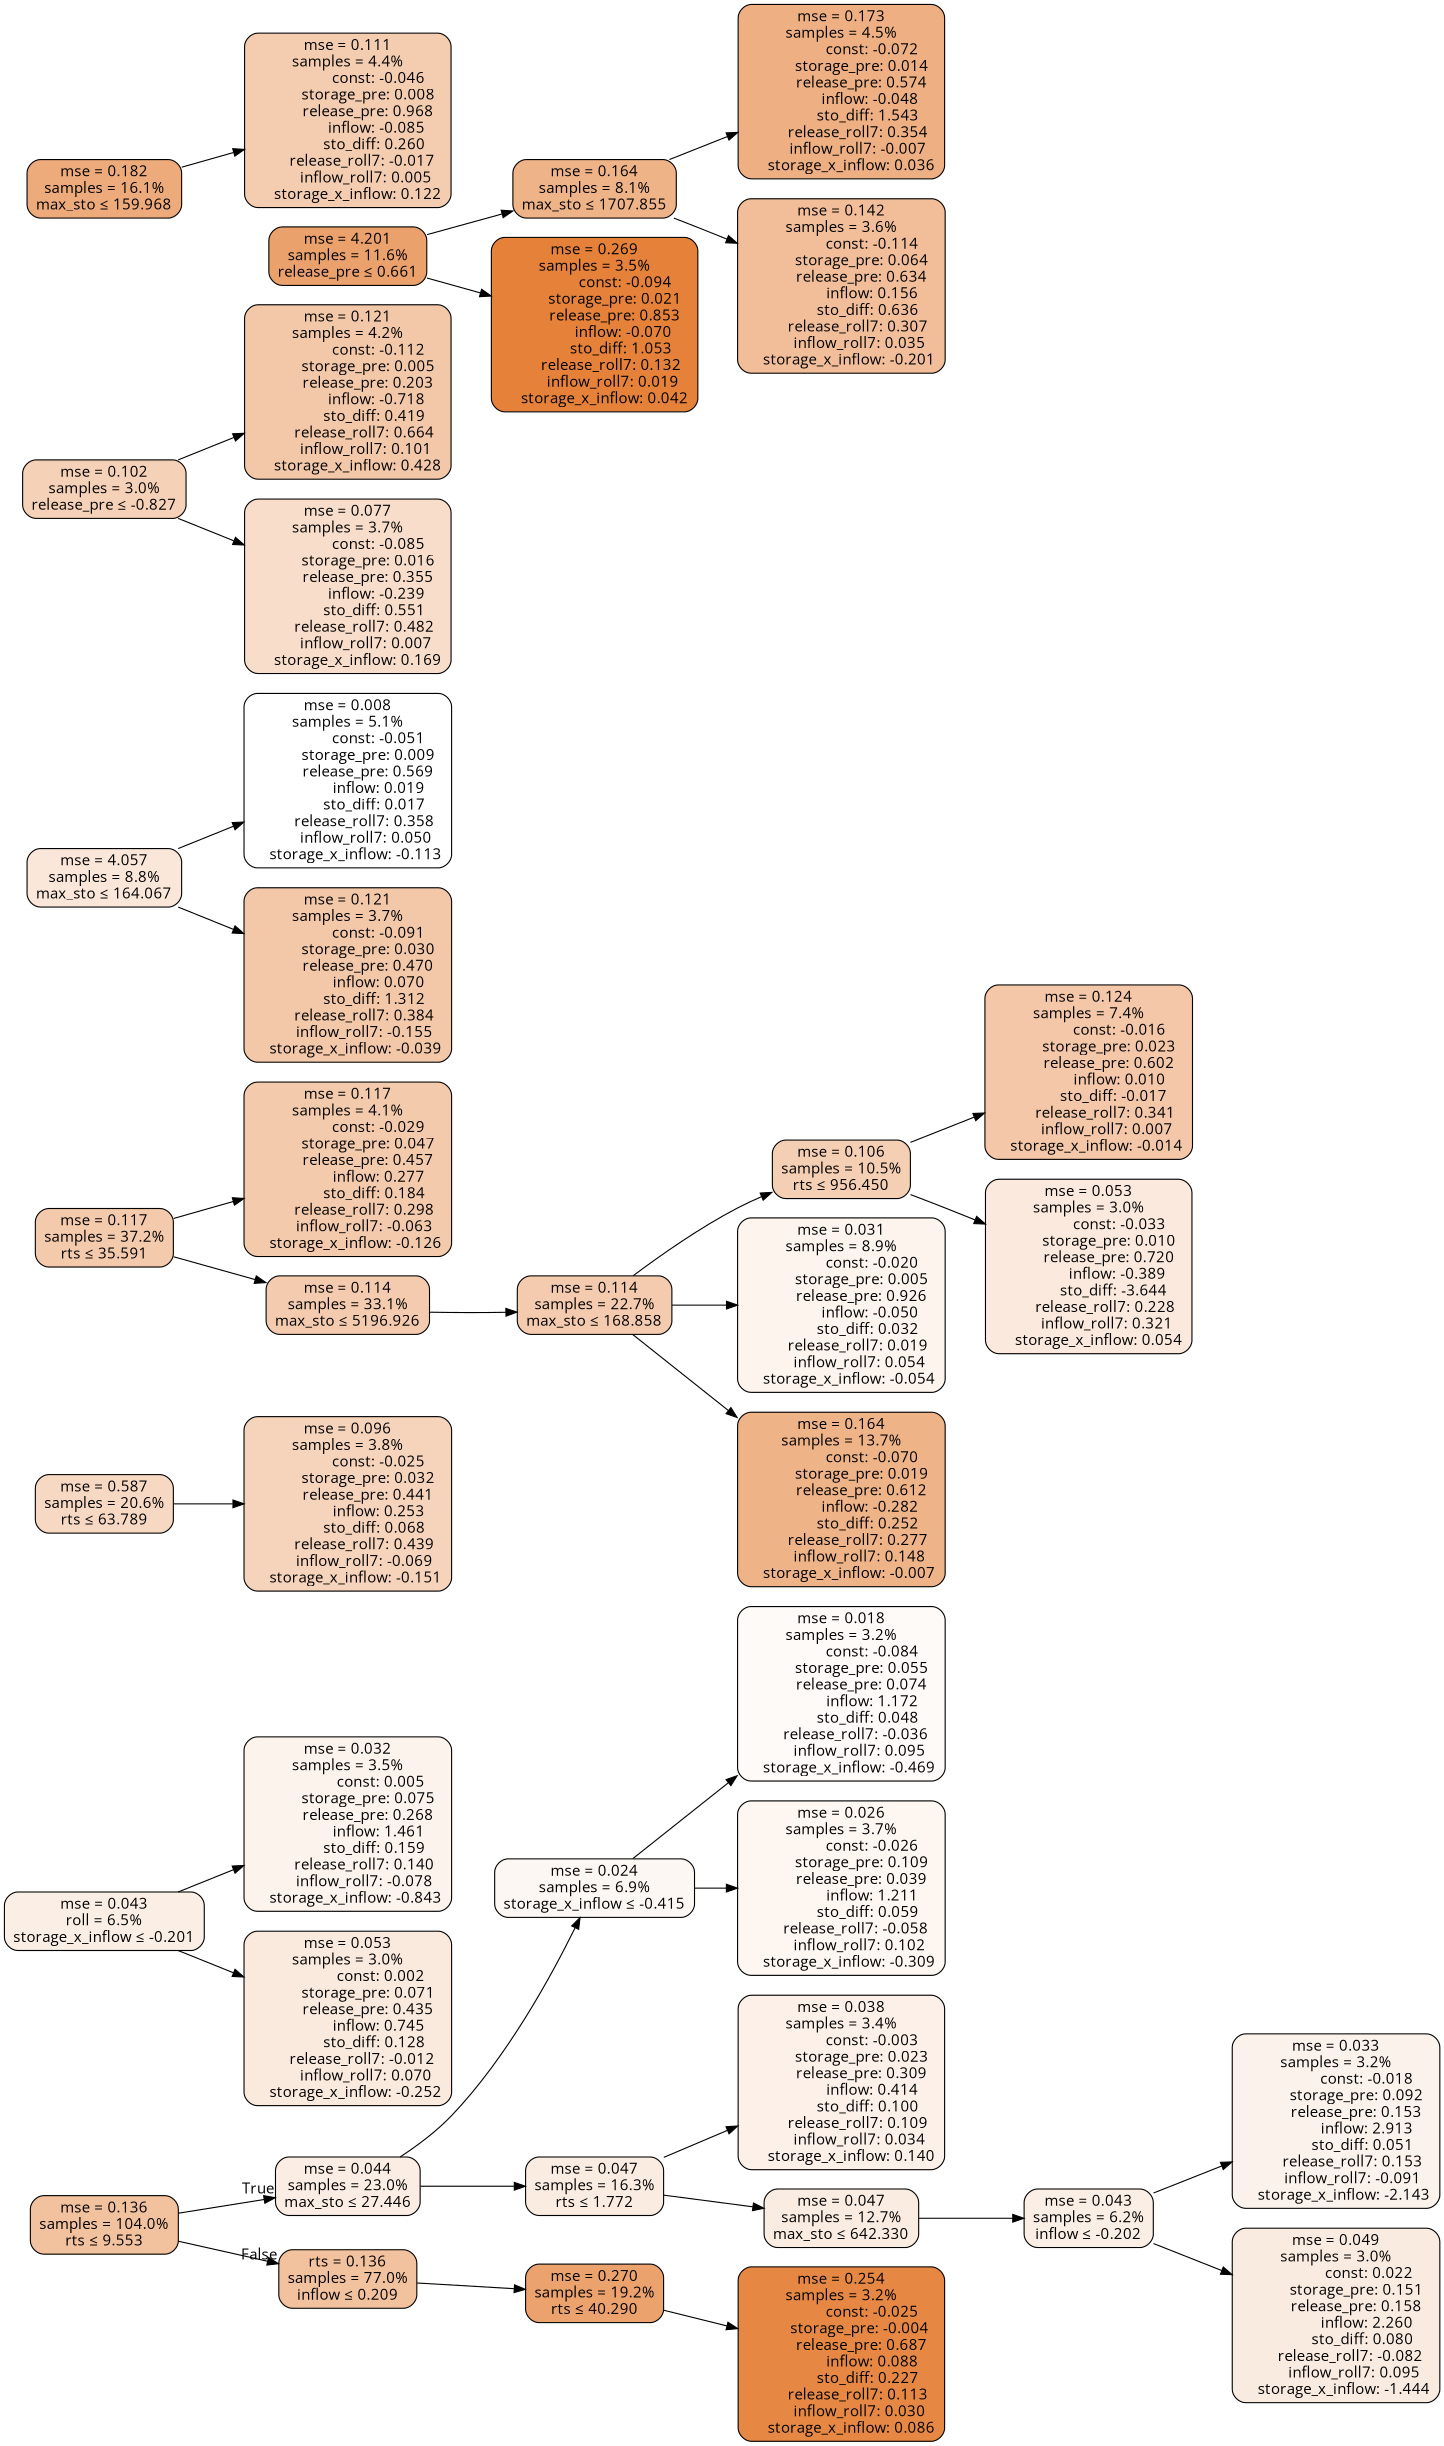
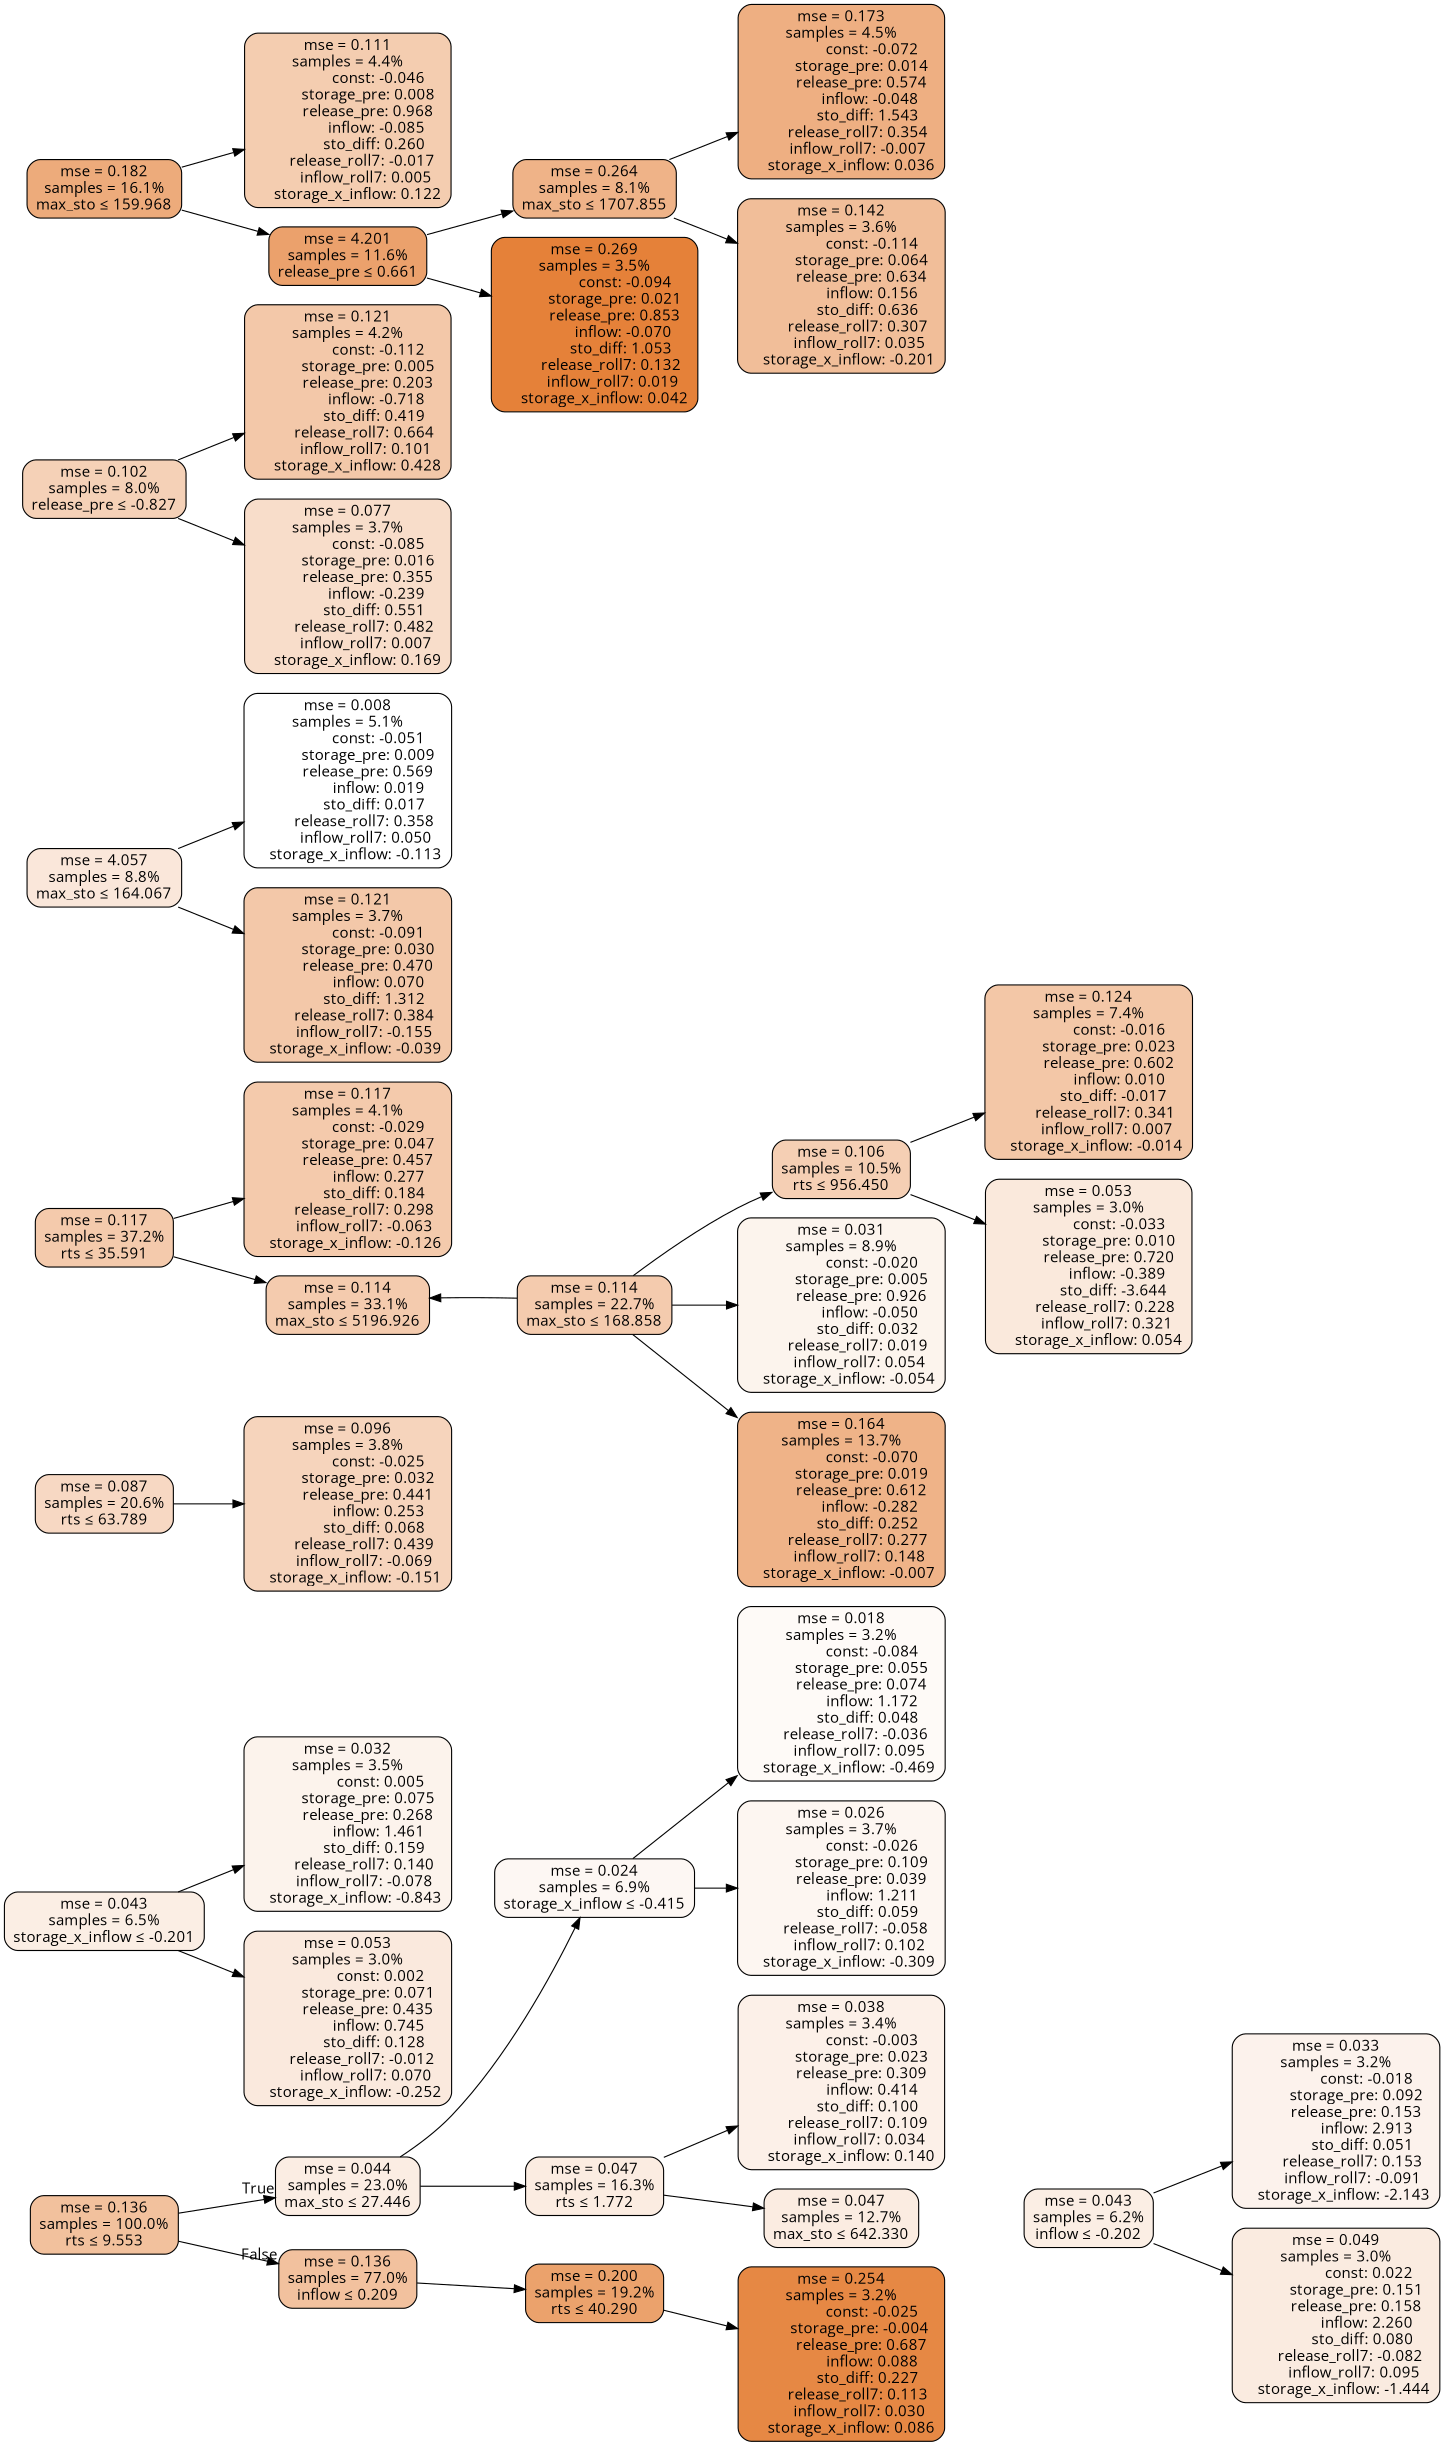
(595, 189) -> (595, 189)
none -> (220, 221)
(104, 489) -> (104, 489)
(468, 1313) -> (479, 1298)
(104, 1504) -> (104, 1504)
(104, 1921) -> (104, 1921)
(966, 2218) -> none
(104, 2225) -> (104, 2225)
(348, 2279) -> (348, 2279)
(595, 2293) -> (595, 2293)
